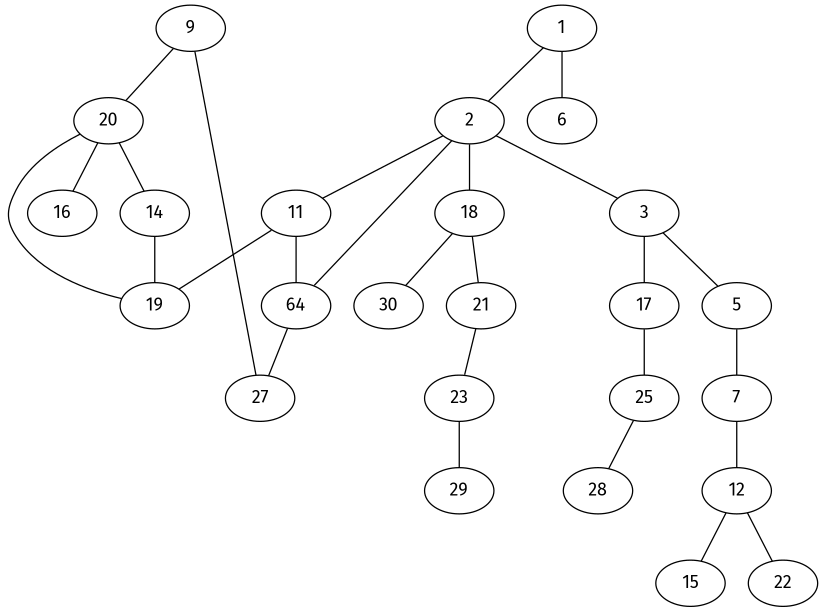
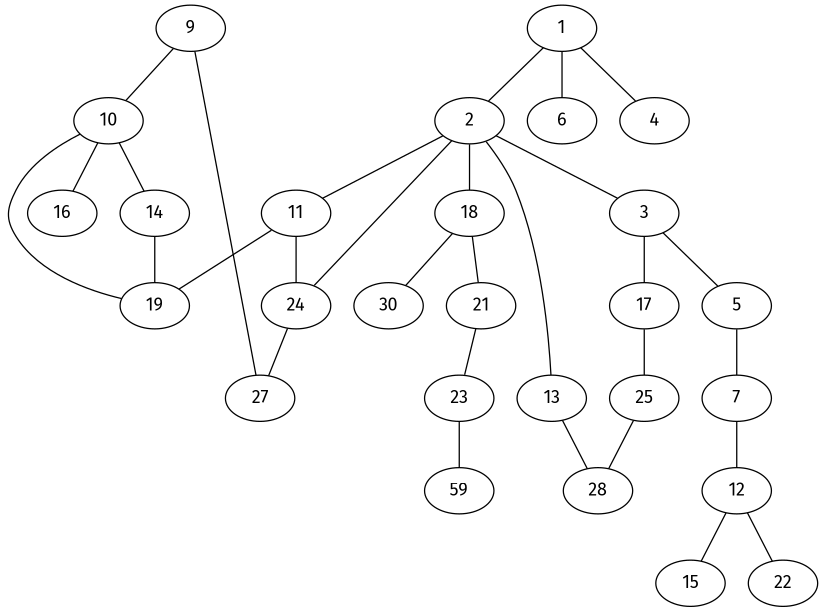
(109, 121) -> (109, 121)
none -> (655, 121)
(296, 306) -> (296, 306)
none -> (552, 398)
(459, 491) -> (459, 491)
